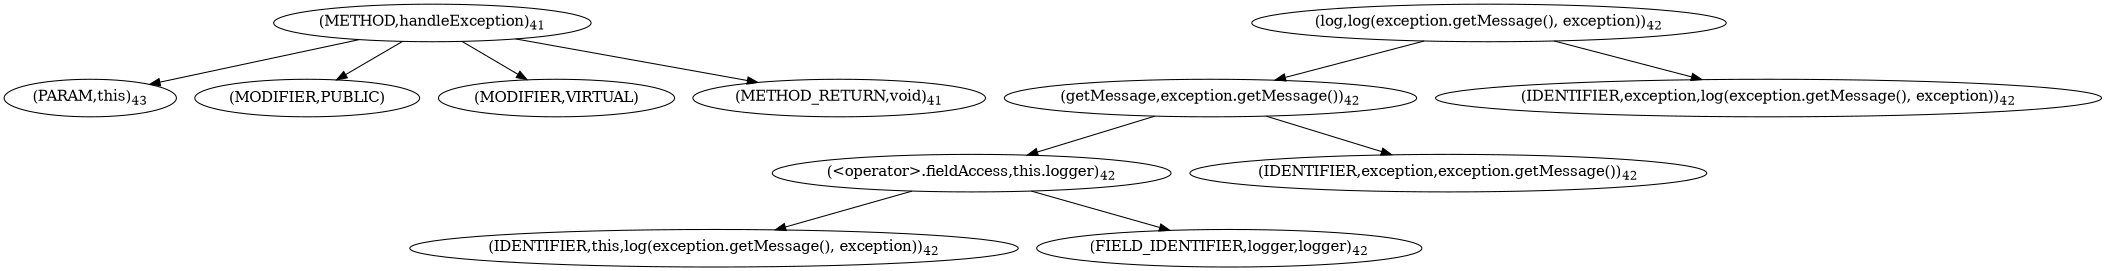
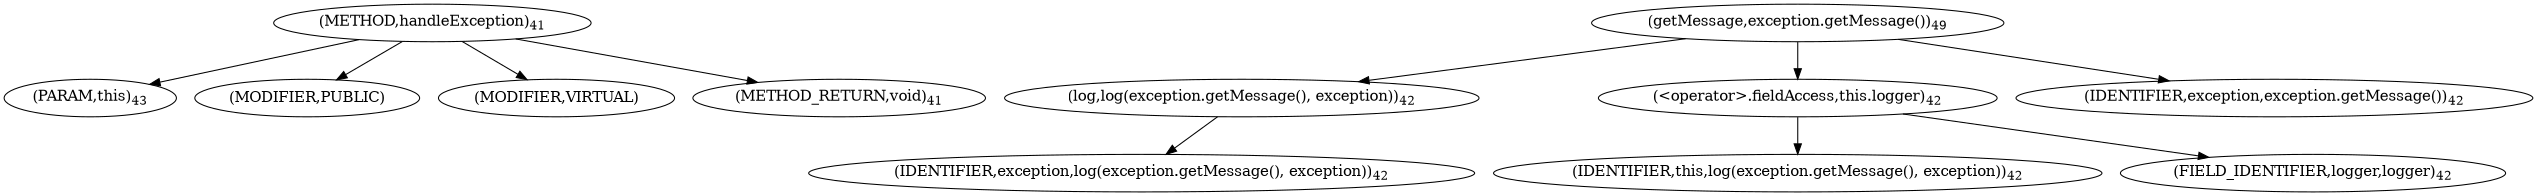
(1355, 59) -> (1527, 59)
(1352, 96) -> (1940, 21)
